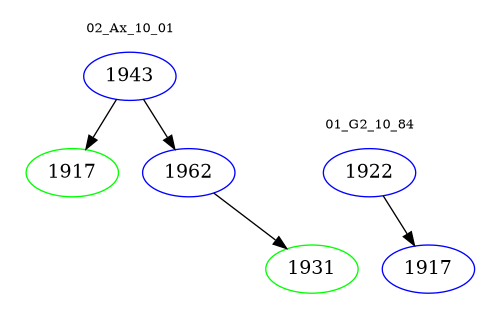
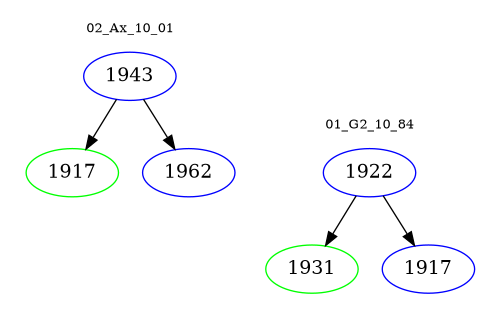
(245, 217) -> (344, 215)
